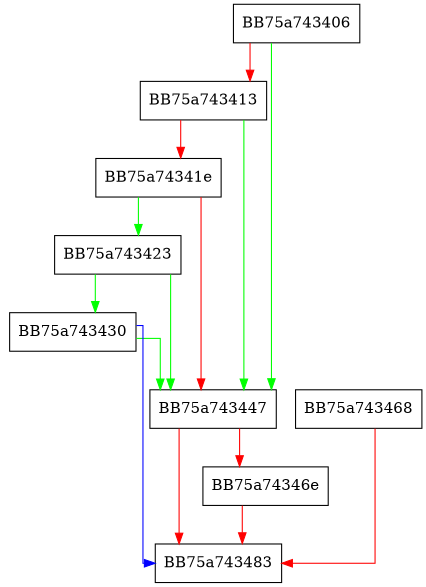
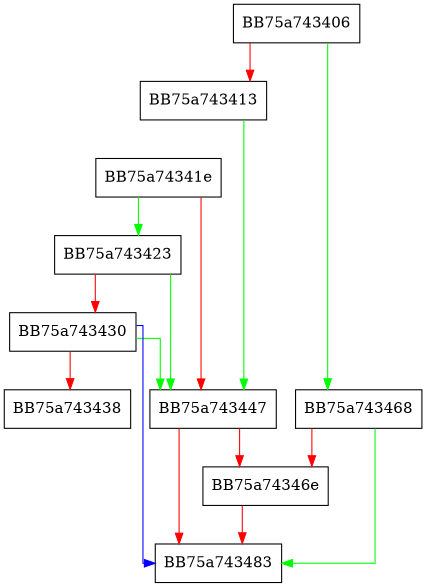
(181, 134) -> none
(271, 211) -> (328, 211)
(95, 288) -> (95, 288)
none -> (67, 409)
none -> (312, 442)
(375, 537) -> (375, 537)
